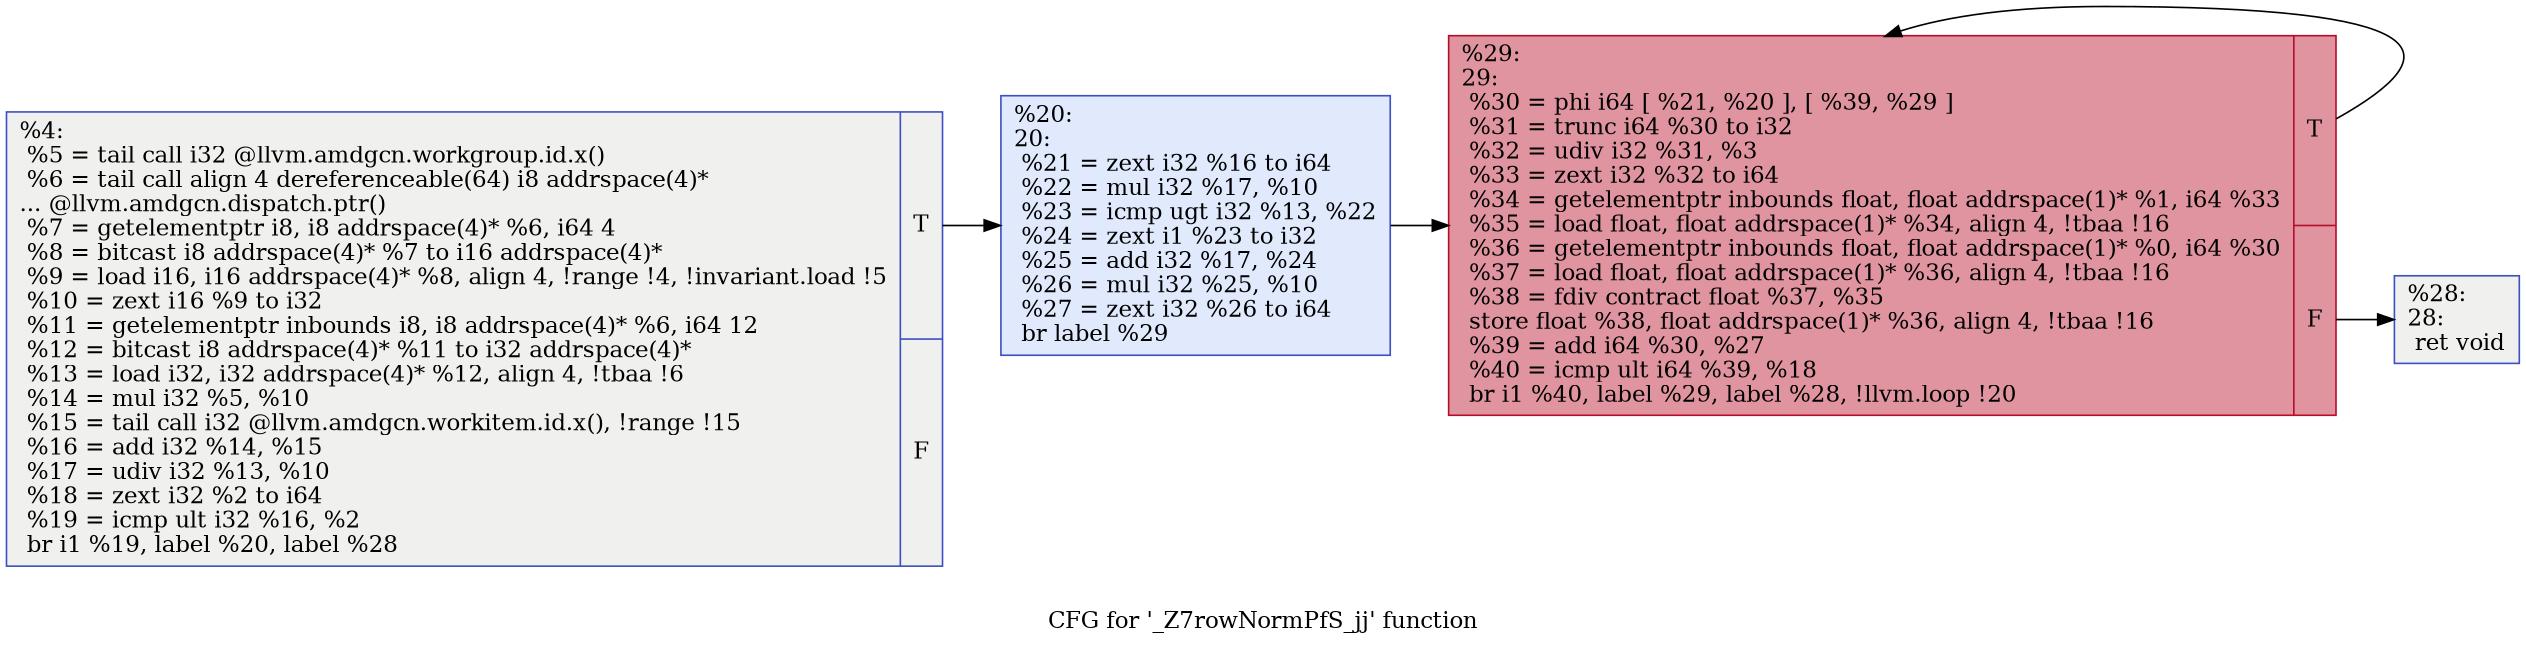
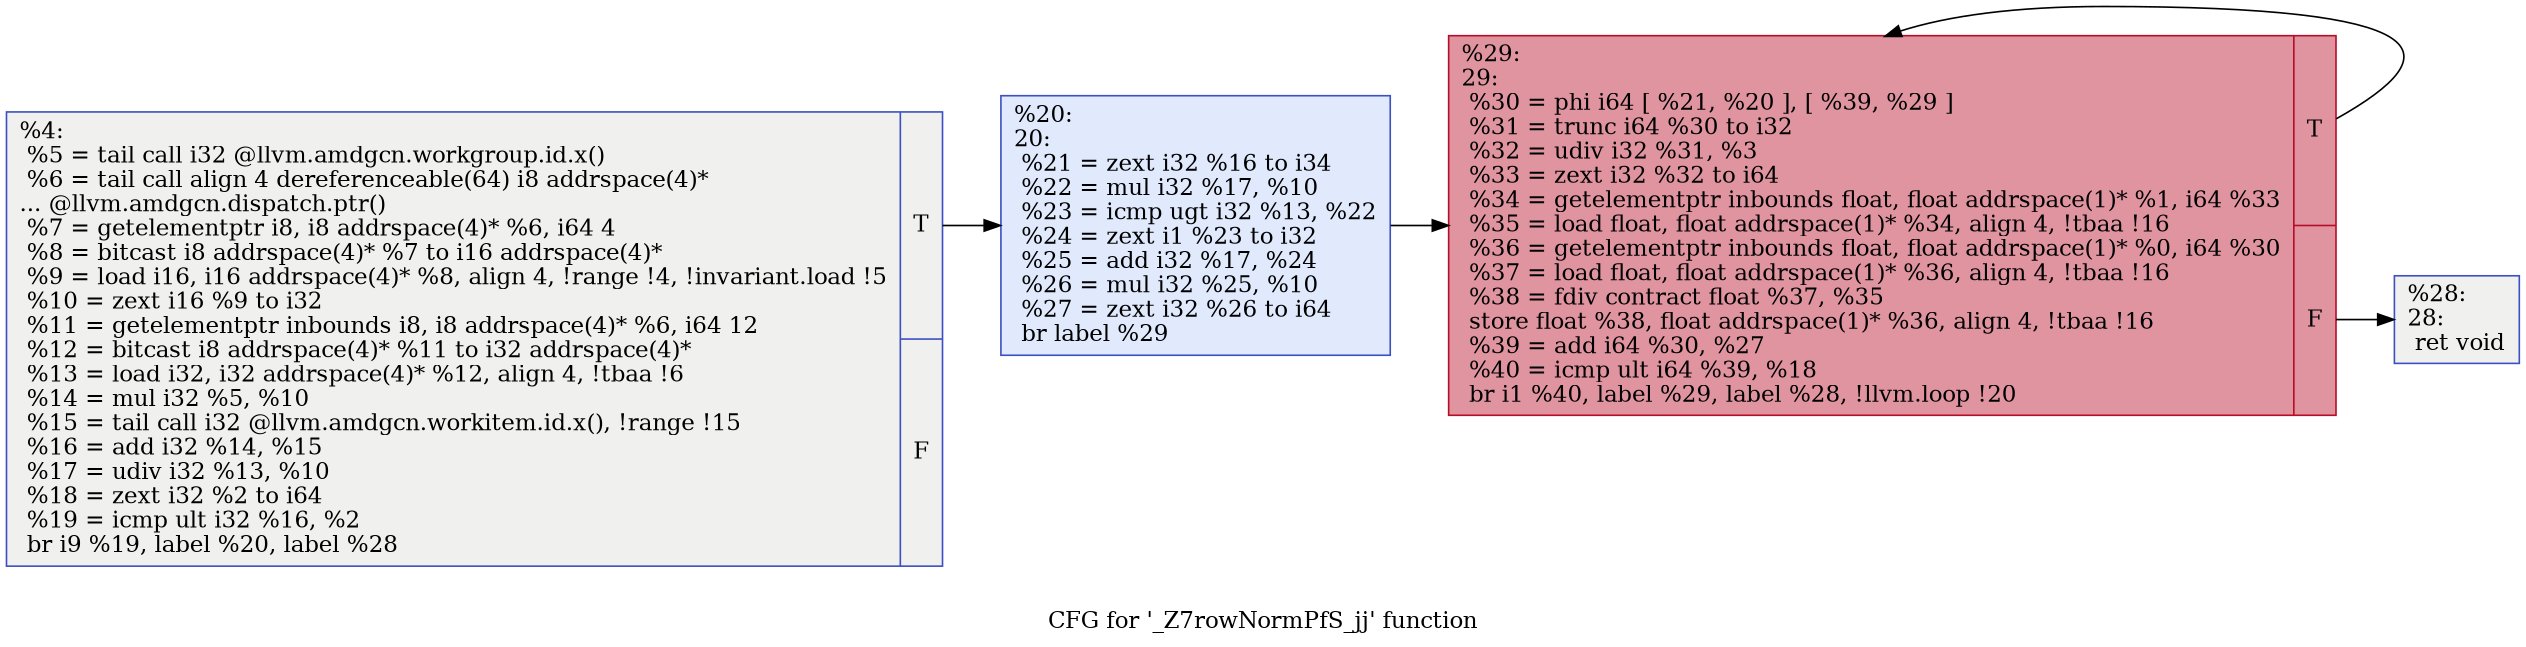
(1173, 164) -> (1173, 164)
(209, 545) -> (209, 545)
